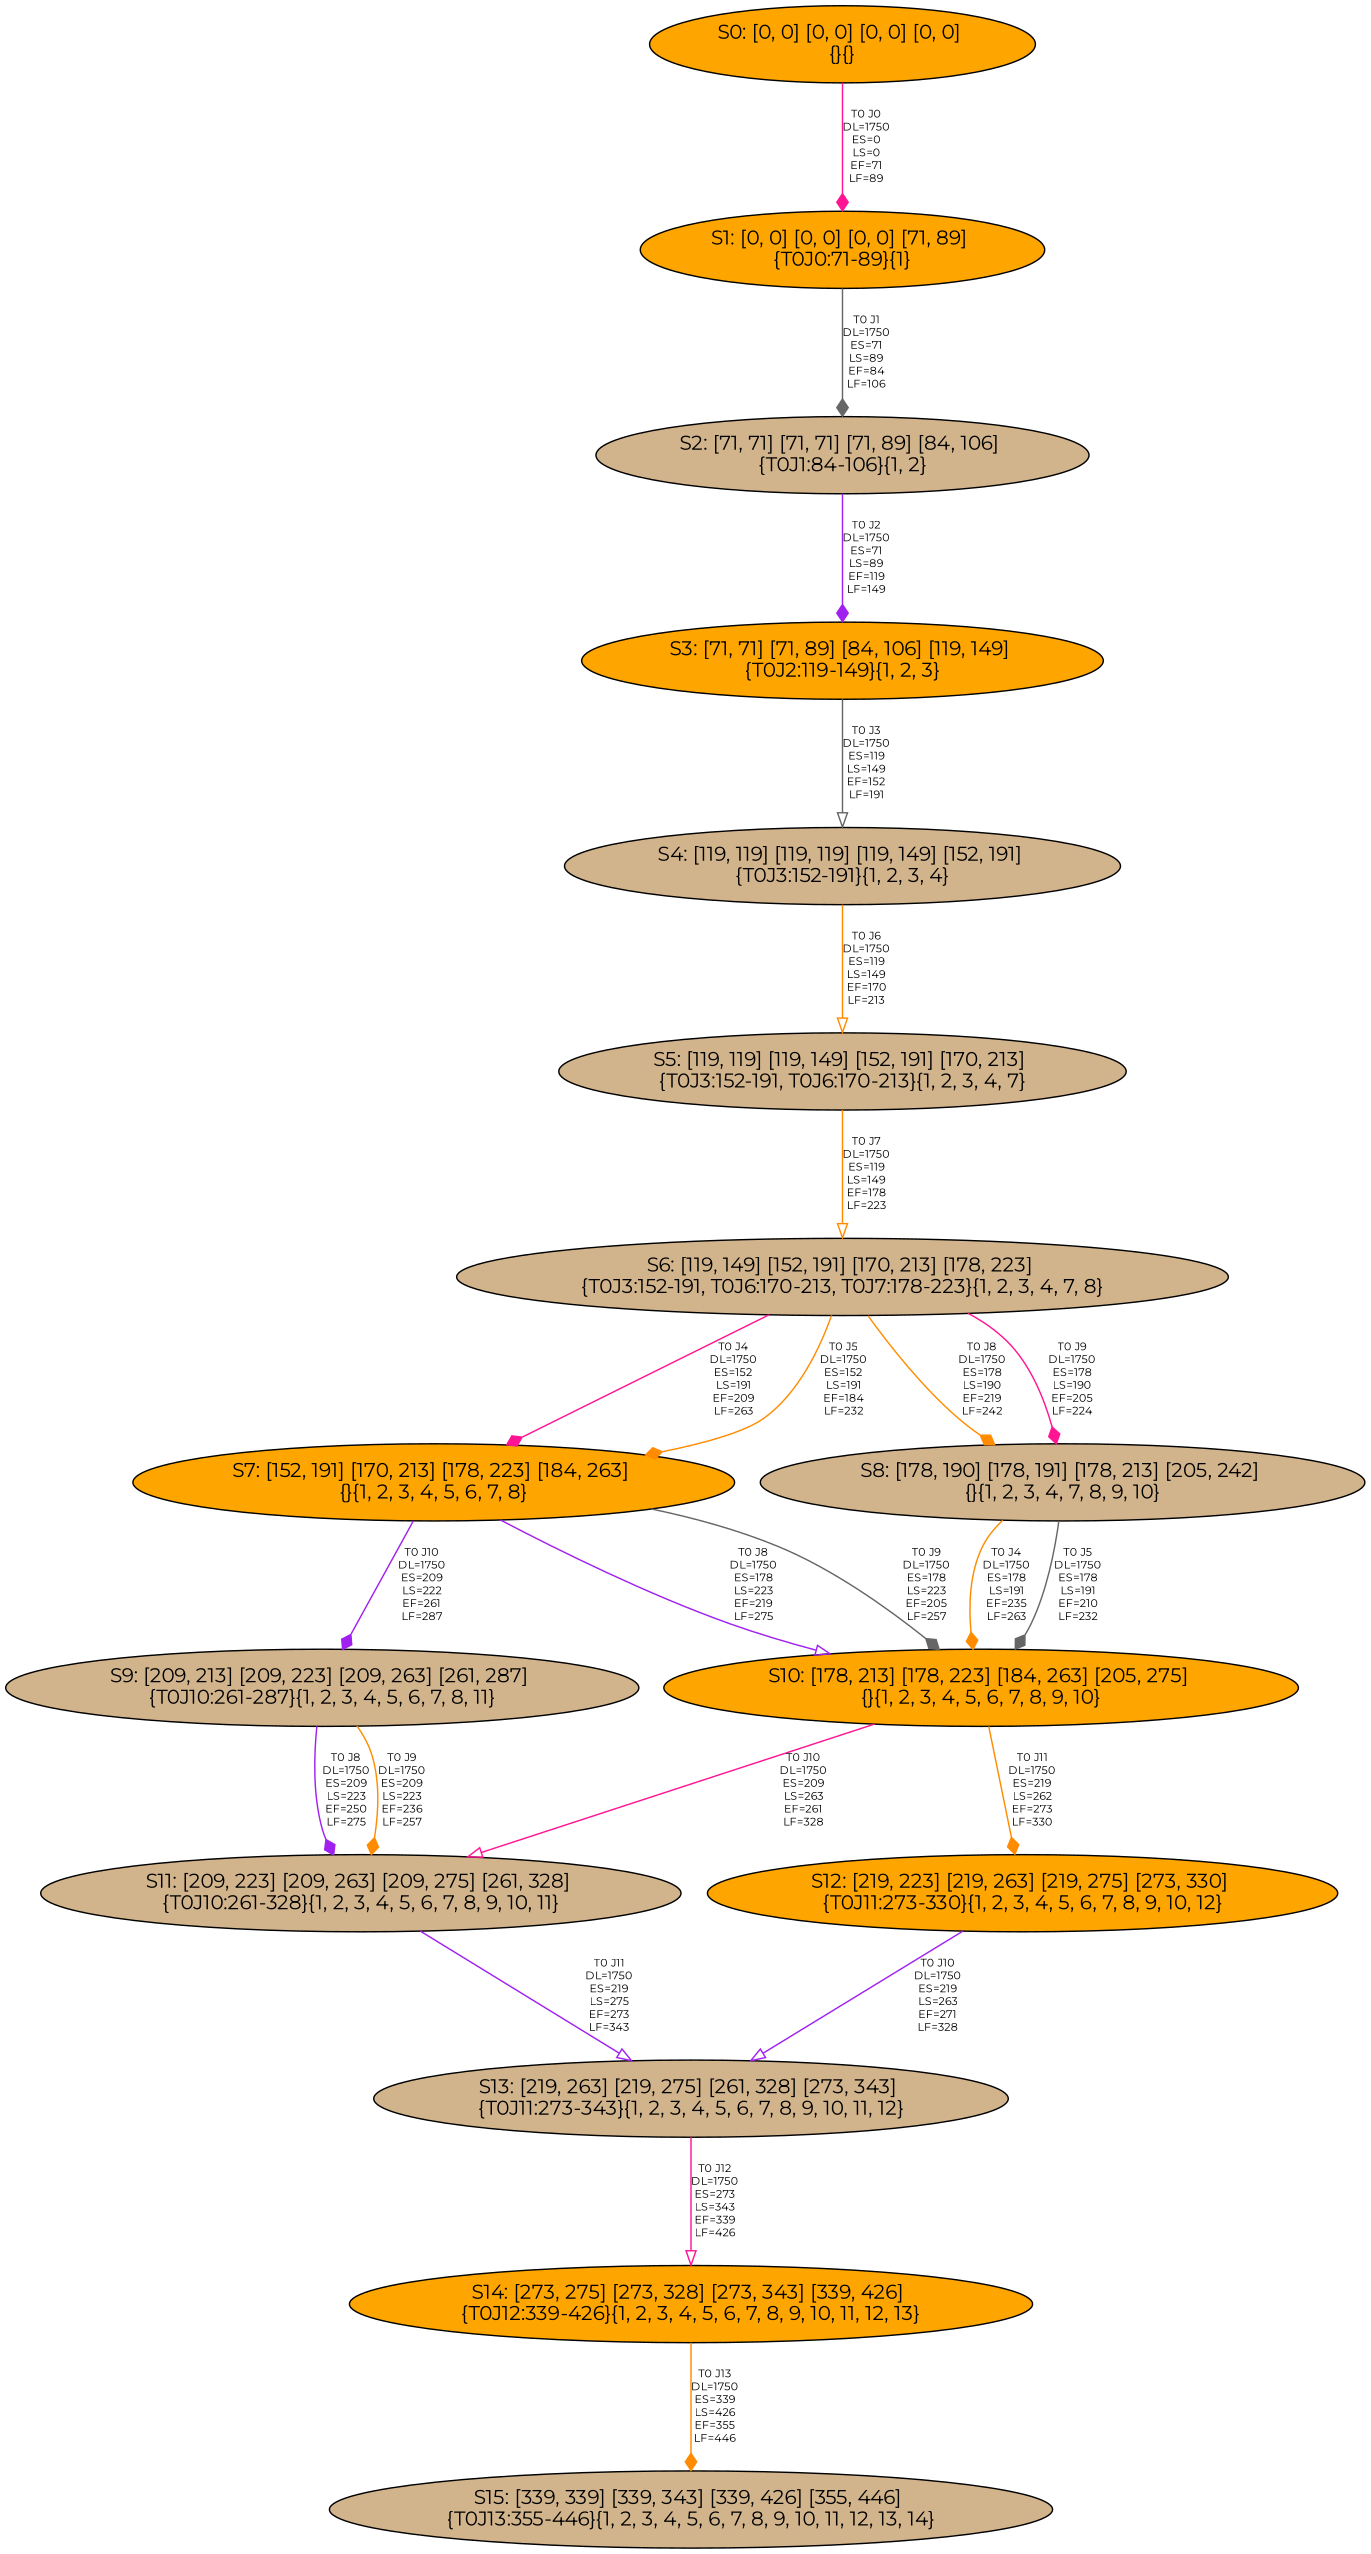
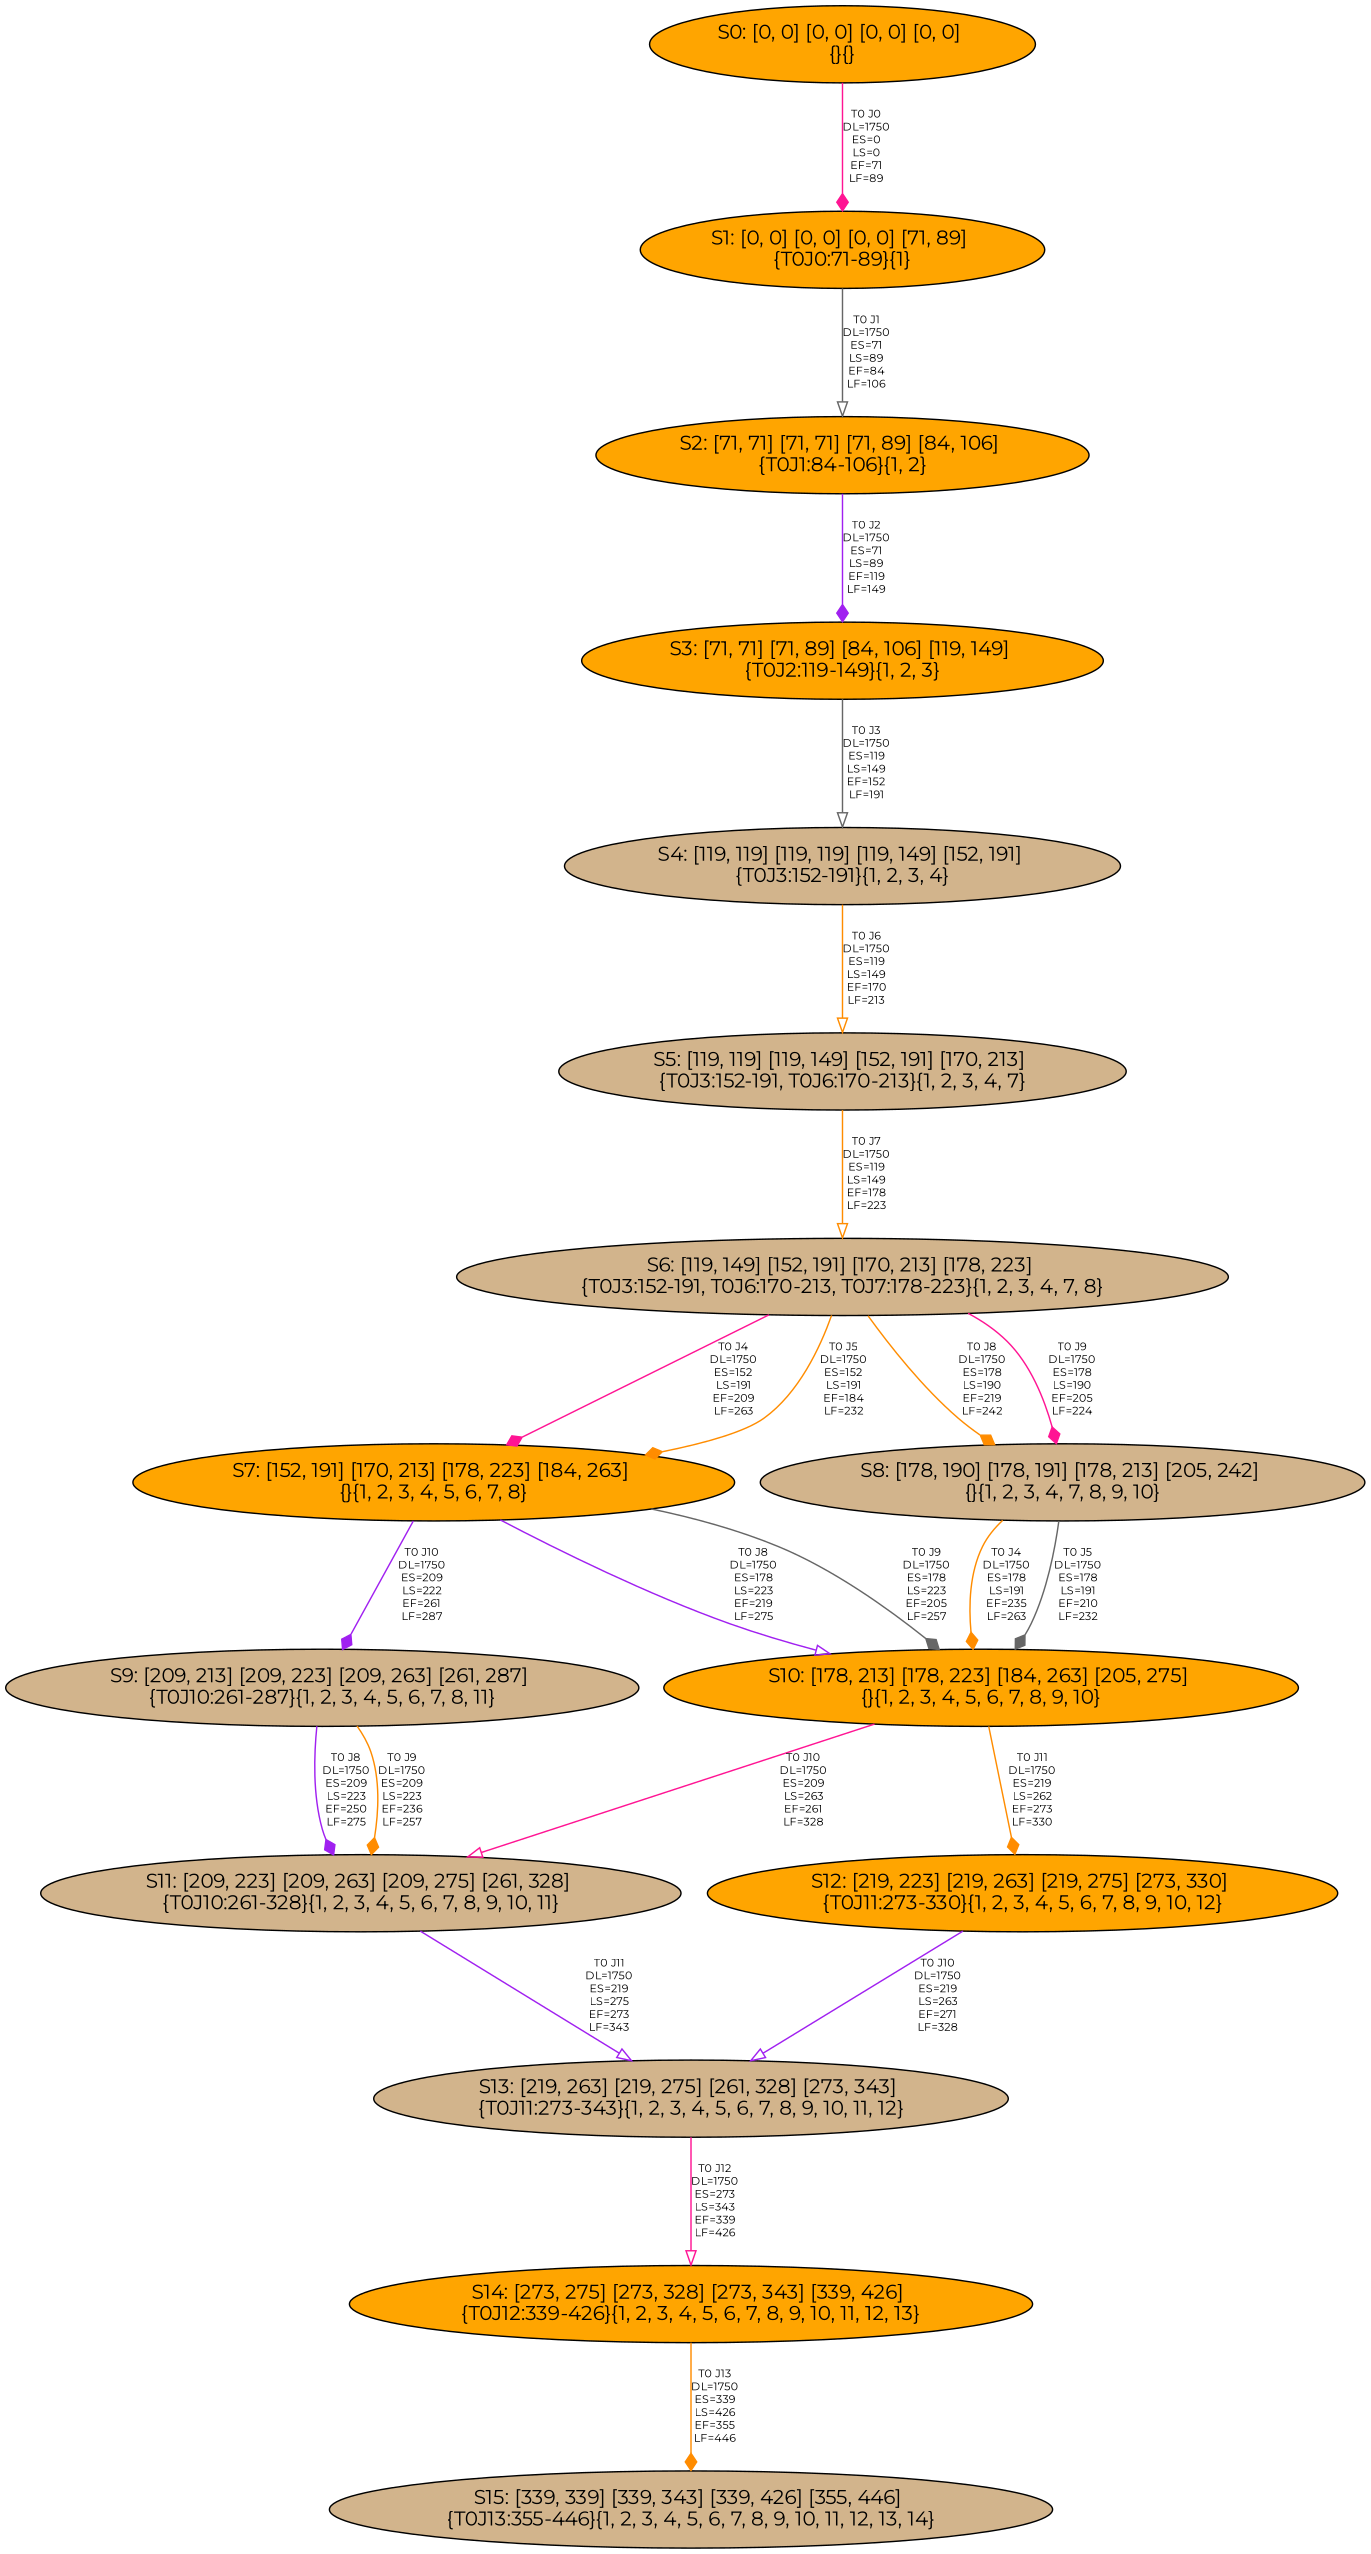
(842, 345) -> (842, 345)
(842, 455) -> (842, 455)
